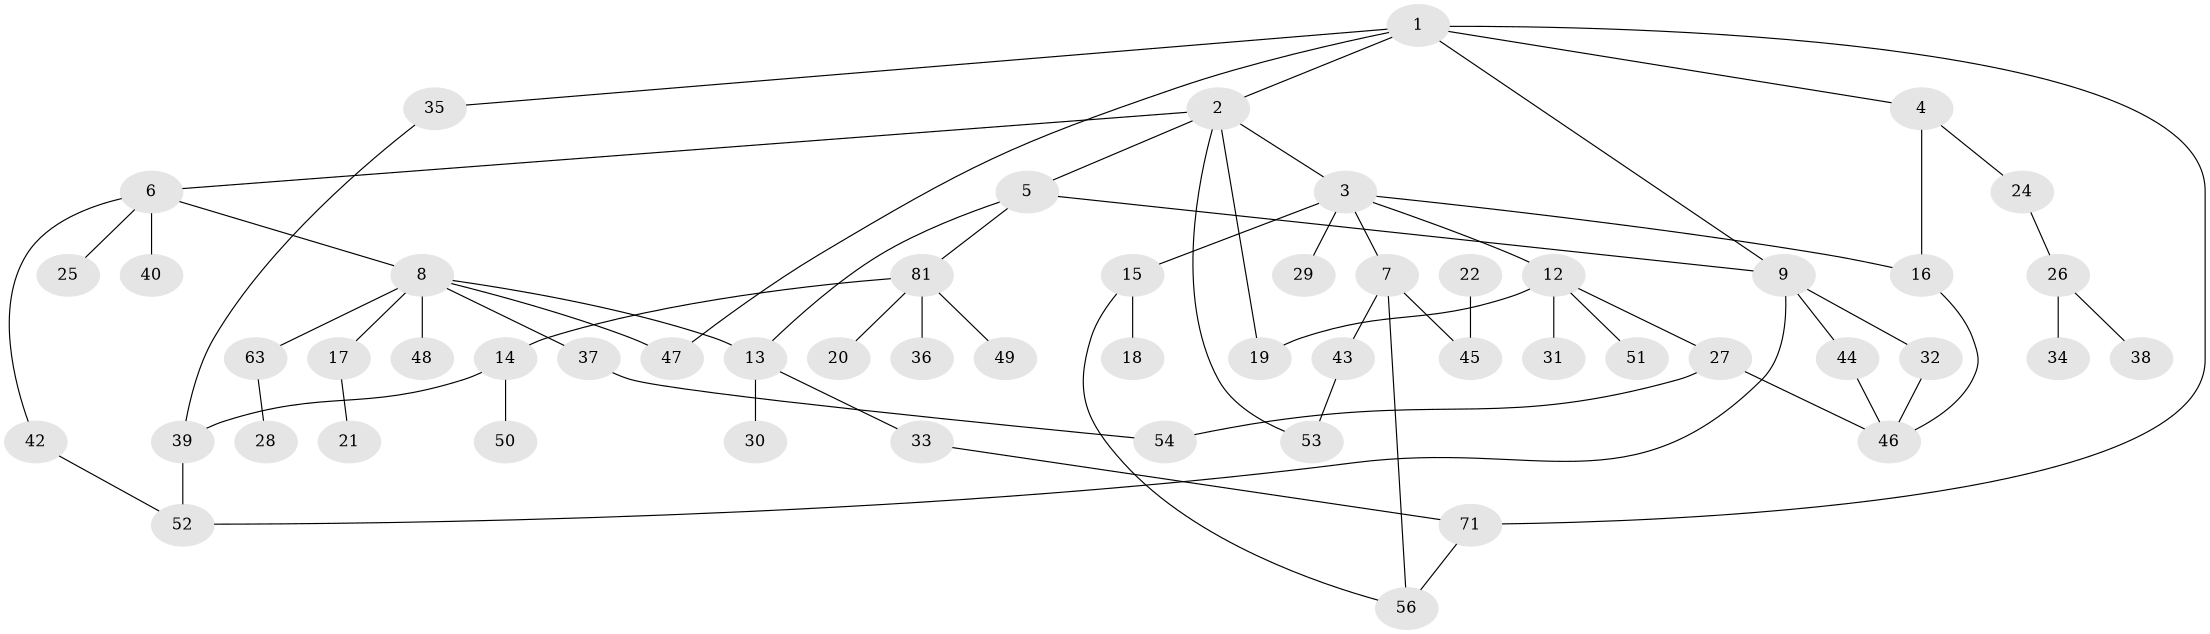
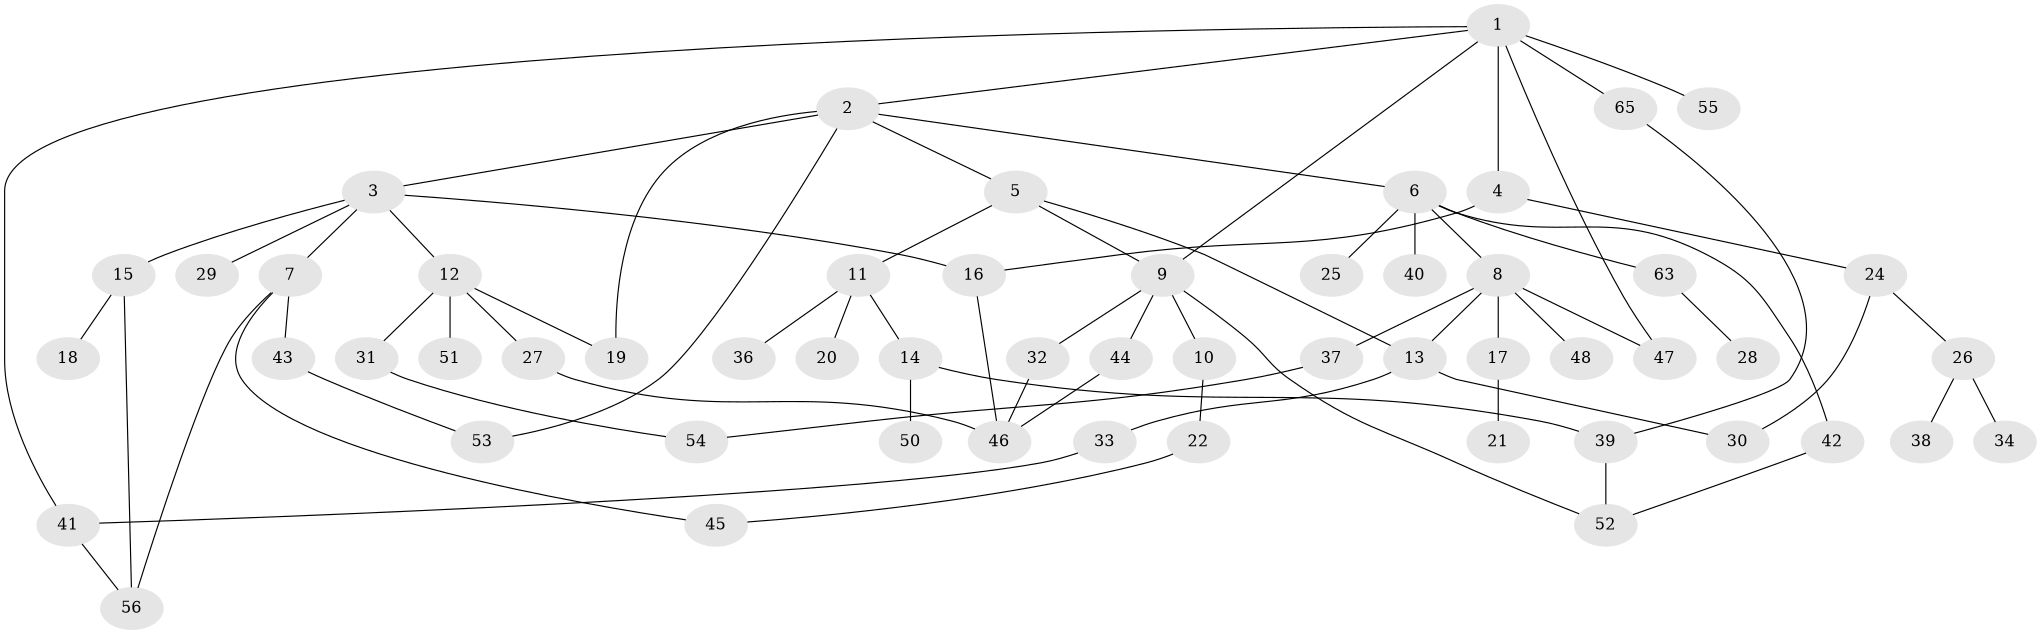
(435, 109) -> (1626, 109)
none -> (1709, 109)
(922, 275) -> (858, 275)
(339, 317) -> (1536, 240)
(1005, 359) -> none
none -> (1204, 359)
none -> (1831, 375)
(1447, 409) -> (527, 411)
(1470, 525) -> (68, 525)
